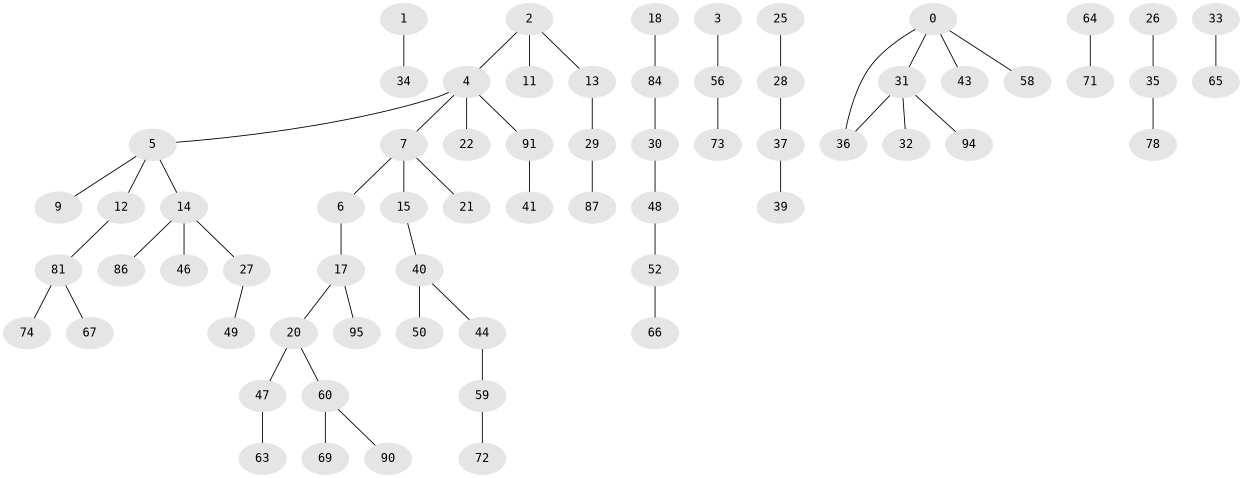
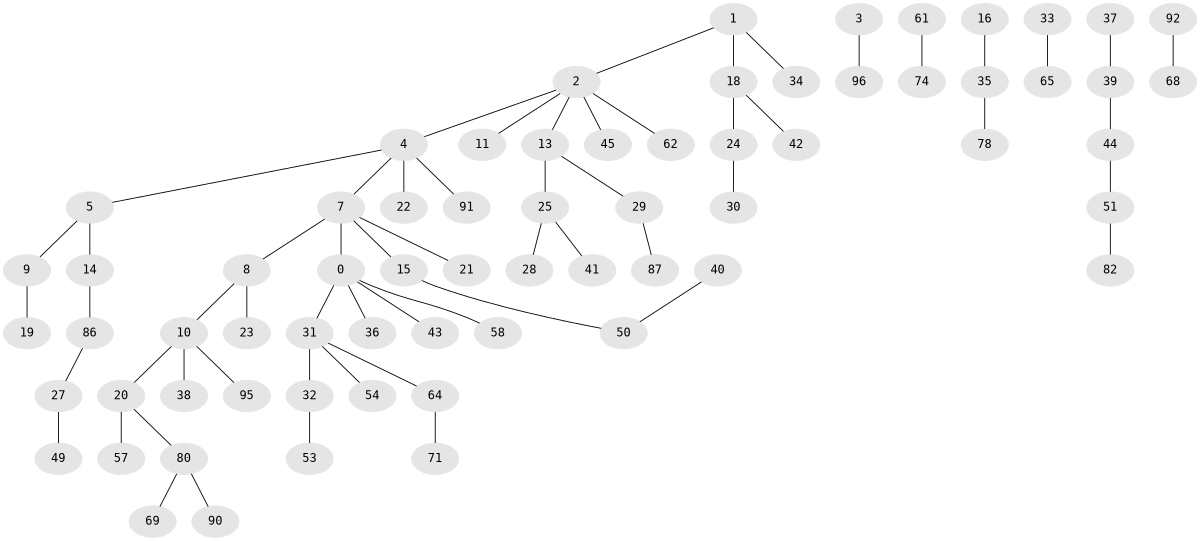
(1153, 19) -> (985, 19)
none -> (655, 51)
none -> (734, 51)
(655, 82) -> (734, 145)
(718, 82) -> (859, 82)
(781, 113) -> none
(873, 113) -> (372, 365)
none -> (608, 145)
none -> (671, 145)
(718, 145) -> none
none -> (796, 145)
(969, 145) -> (372, 396)
(529, 176) -> (569, 239)
none -> (545, 176)
(121, 208) -> none
(341, 208) -> (247, 270)
(655, 208) -> none
(215, 239) -> (74, 365)
none -> (341, 239)
(412, 239) -> (510, 308)
(58, 270) -> (922, 19)
(184, 270) -> none
(341, 270) -> (184, 333)
(655, 270) -> (1173, 19)
(451, 302) -> (1110, 113)
none -> (27, 333)
(90, 333) -> none
none -> (247, 333)
(655, 333) -> (1173, 82)
none -> (184, 396)
(263, 396) -> (121, 459)
(325, 396) -> (184, 459)
(482, 396) -> (1110, 208)
(263, 459) -> none
none -> (310, 459)
(482, 459) -> (1110, 270)
